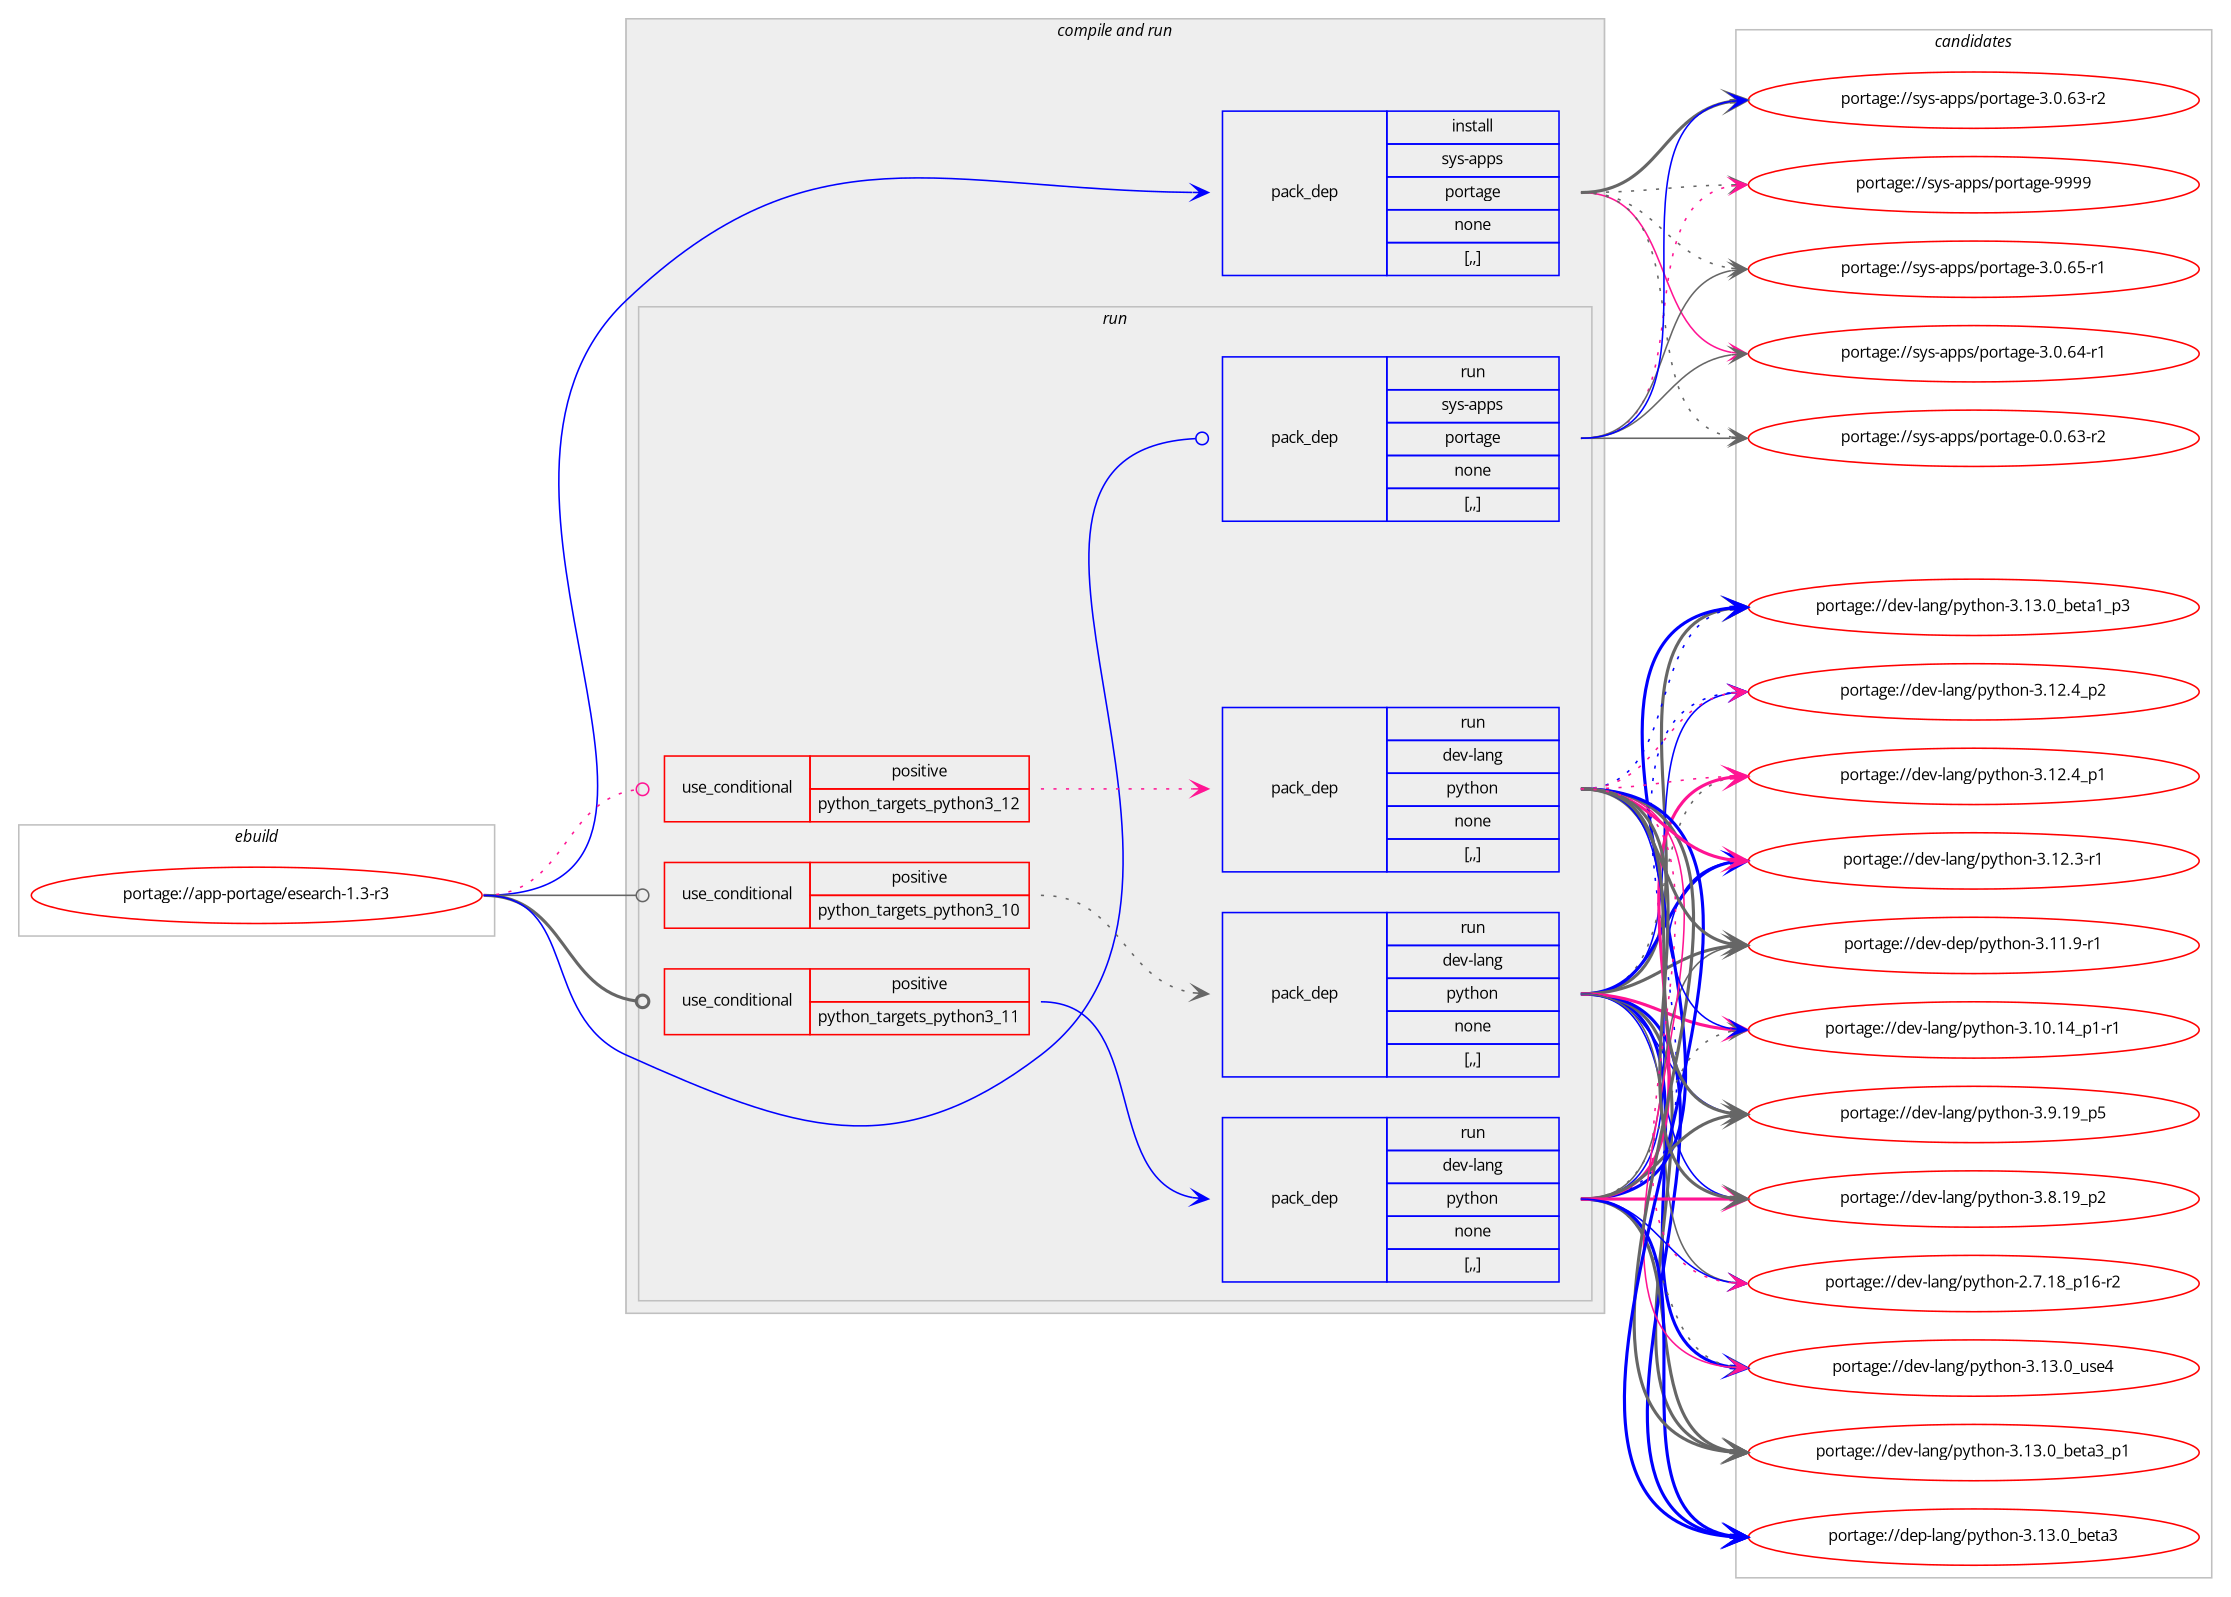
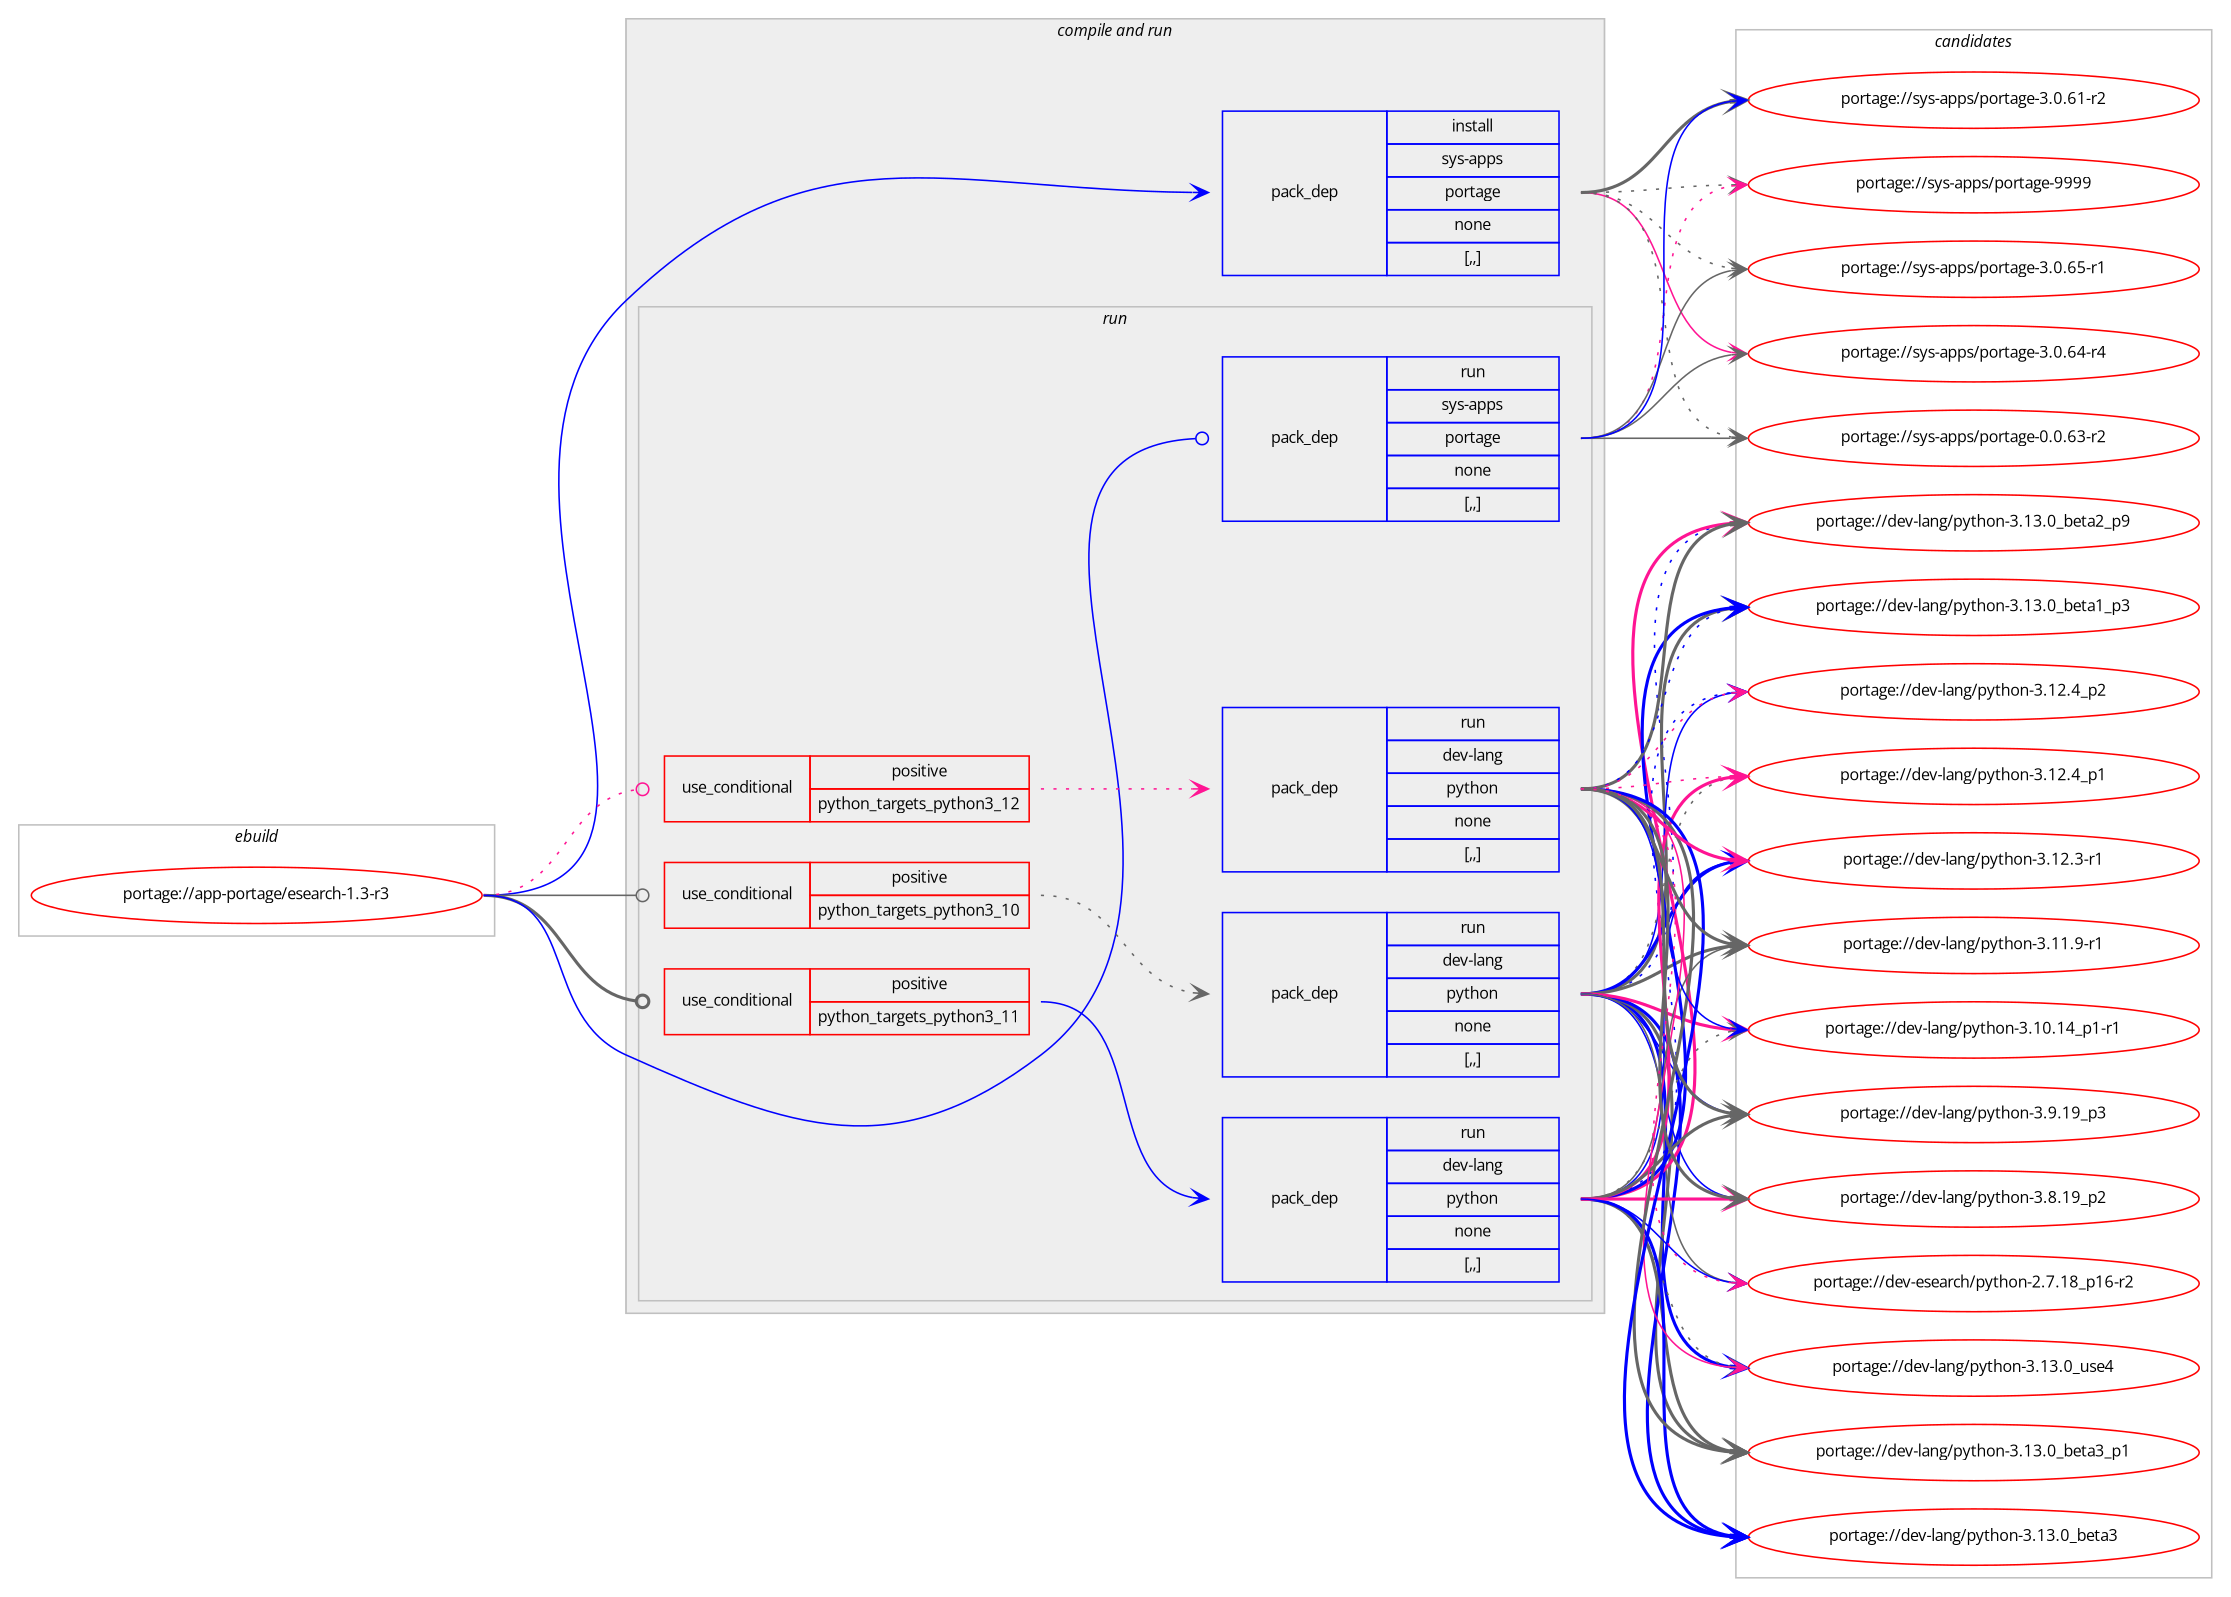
(1974, 100) -> (1974, 100)
(1974, 354) -> (1974, 354)
none -> (1974, 523)
(1974, 945) -> (1974, 945)
(1974, 1114) -> (1974, 1114)
(1974, 1284) -> (1974, 1284)
(1974, 1537) -> (1974, 1537)
